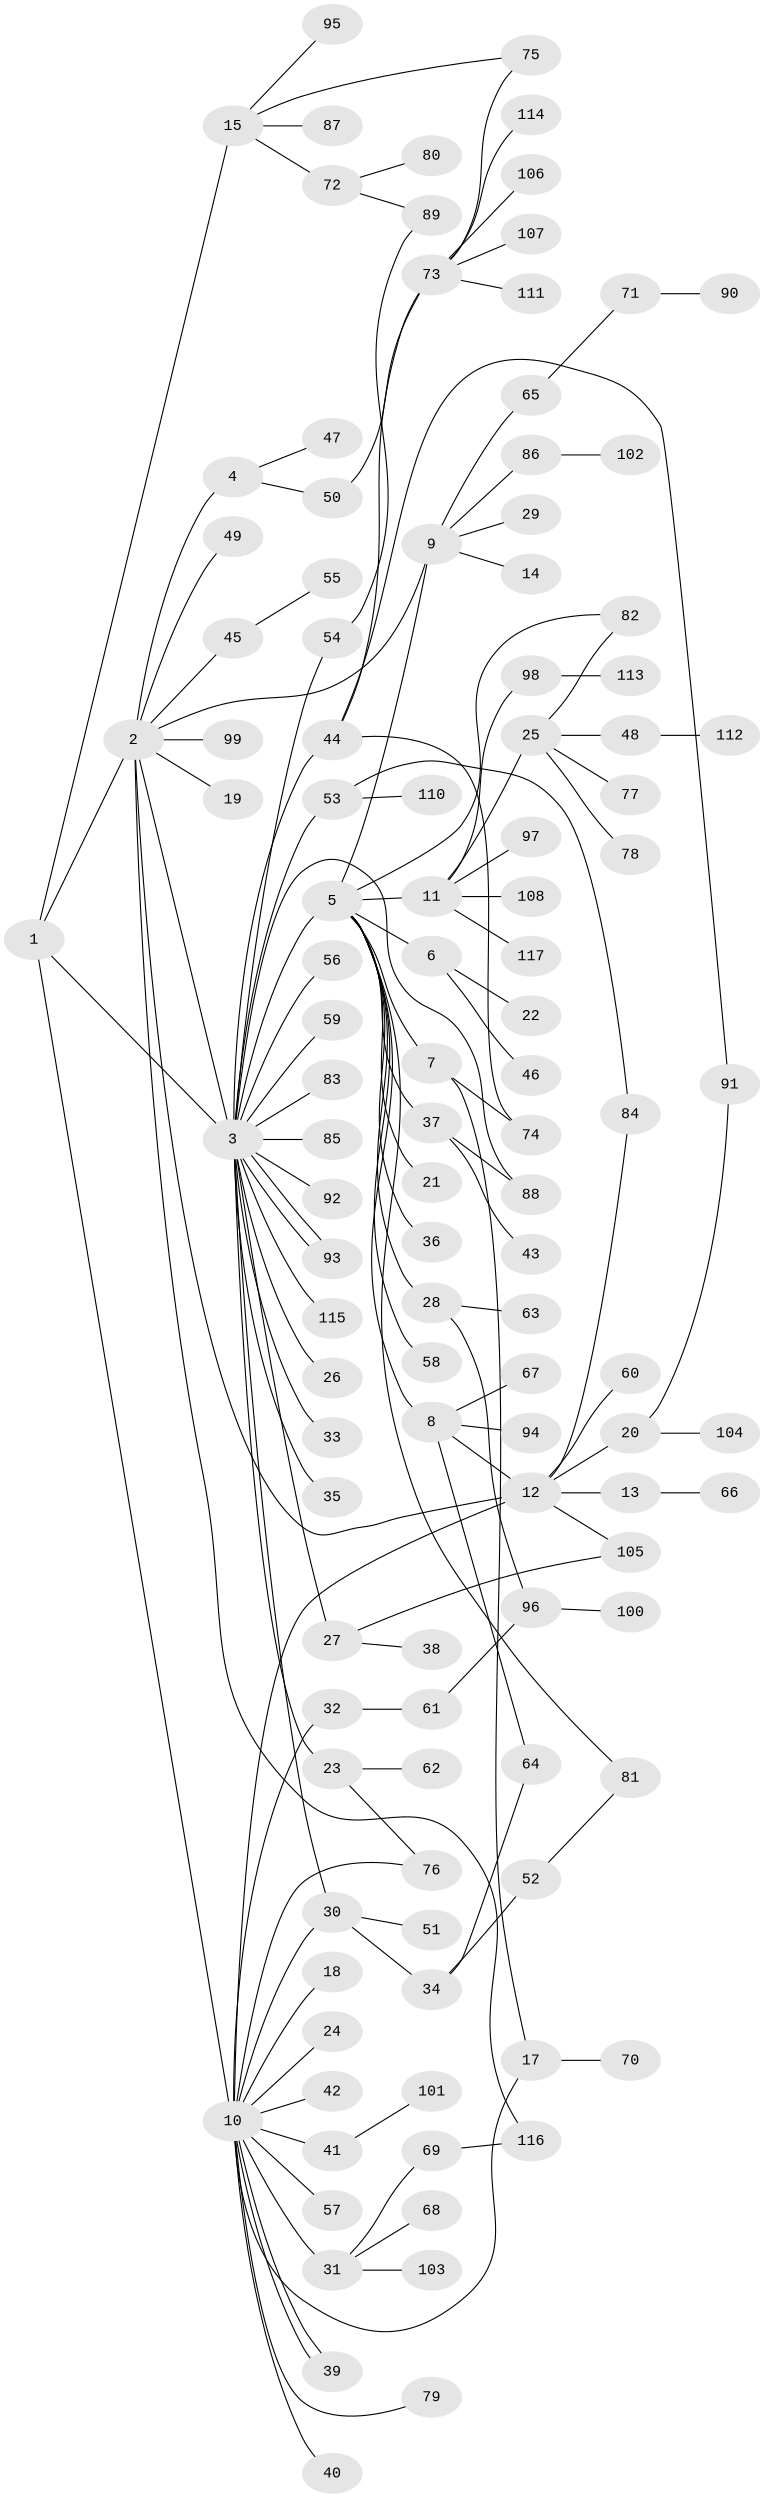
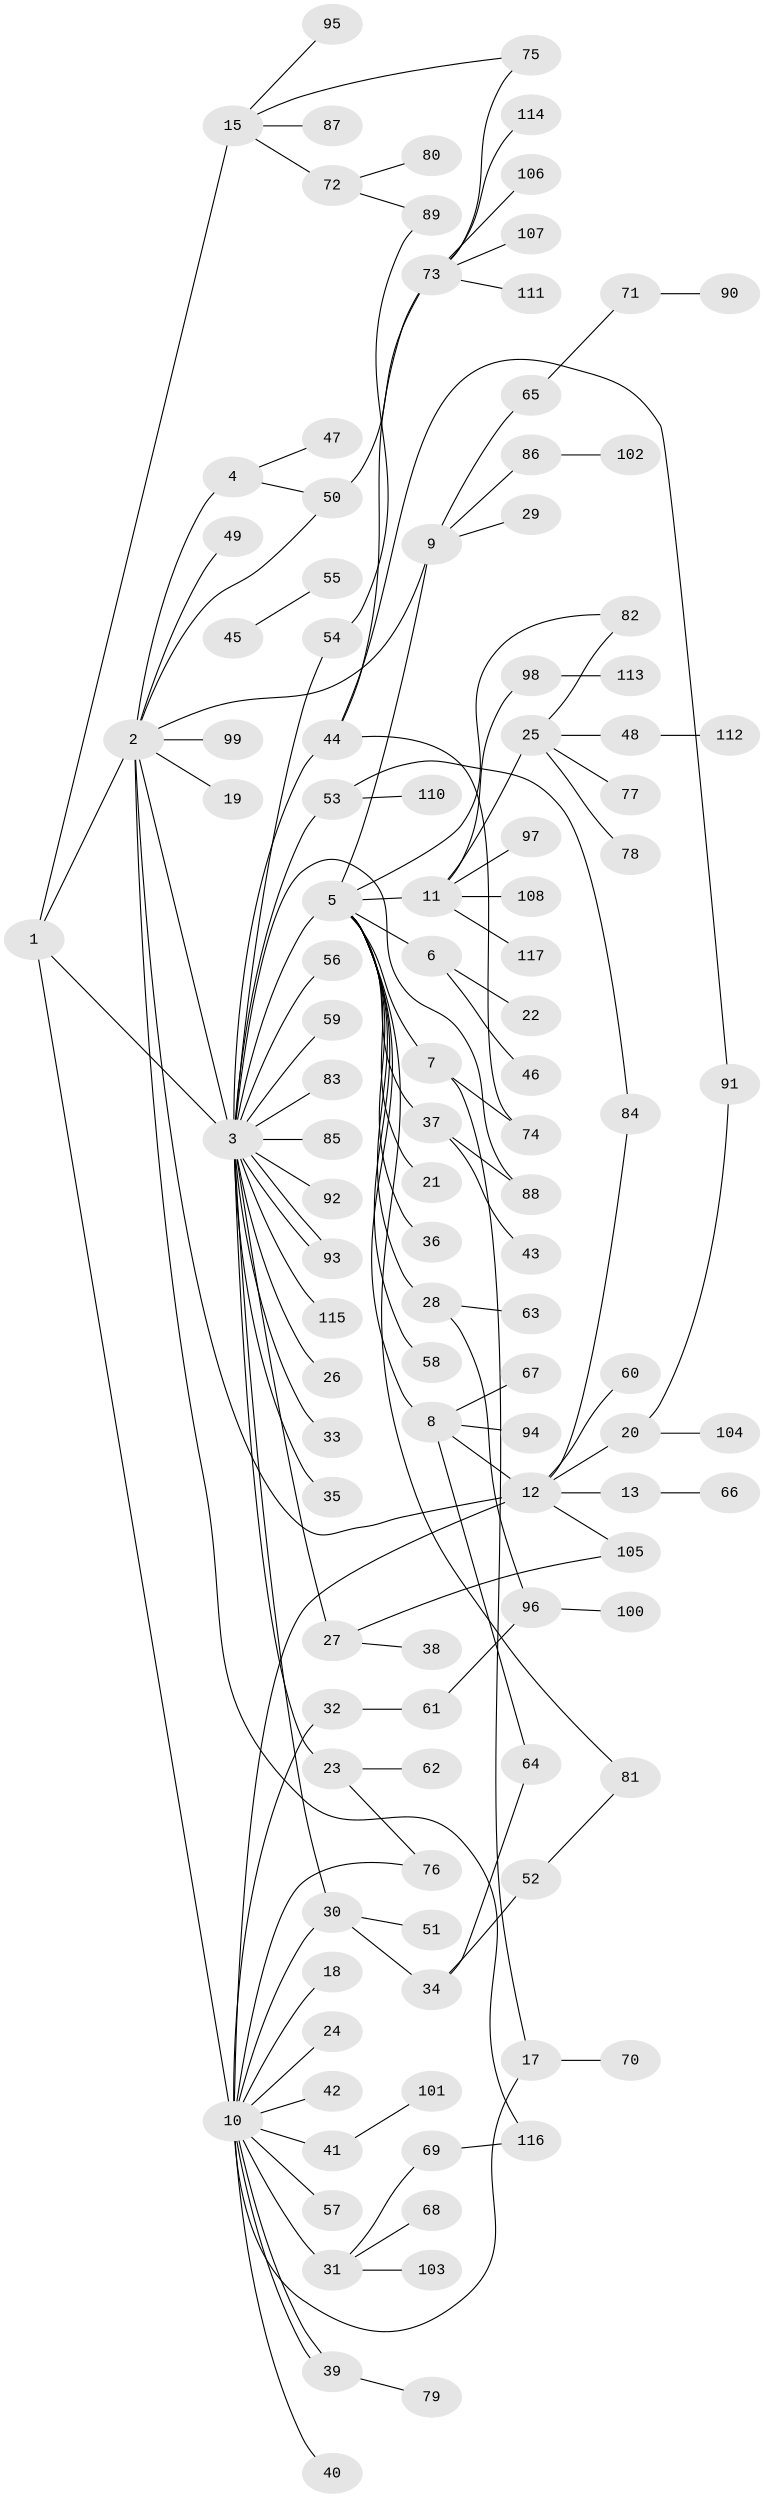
(531, 574) -> none
(183, 689) -> (210, 602)
(292, 2389) -> (382, 2384)
